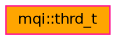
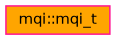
(58, 20) -> (58, 20)
